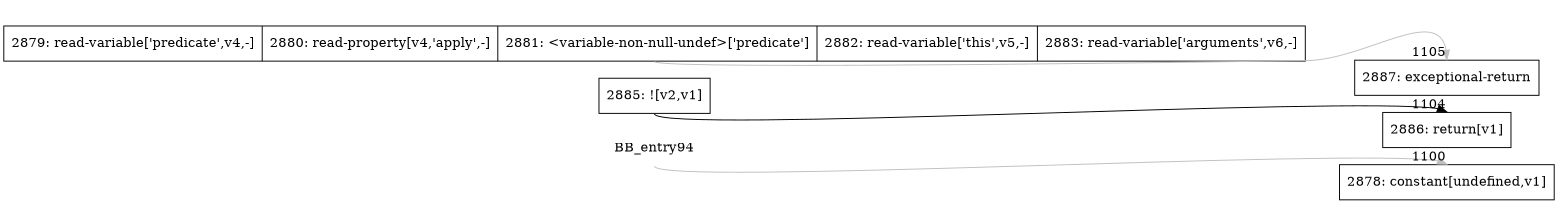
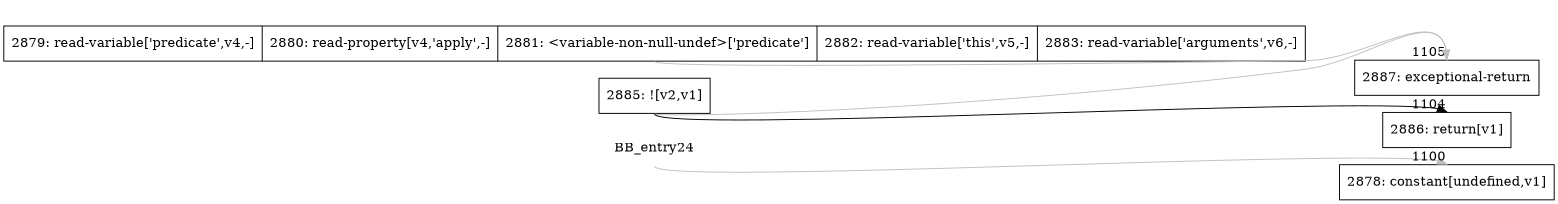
none -> (1058, 95)
(655, 148) -> (655, 148)
